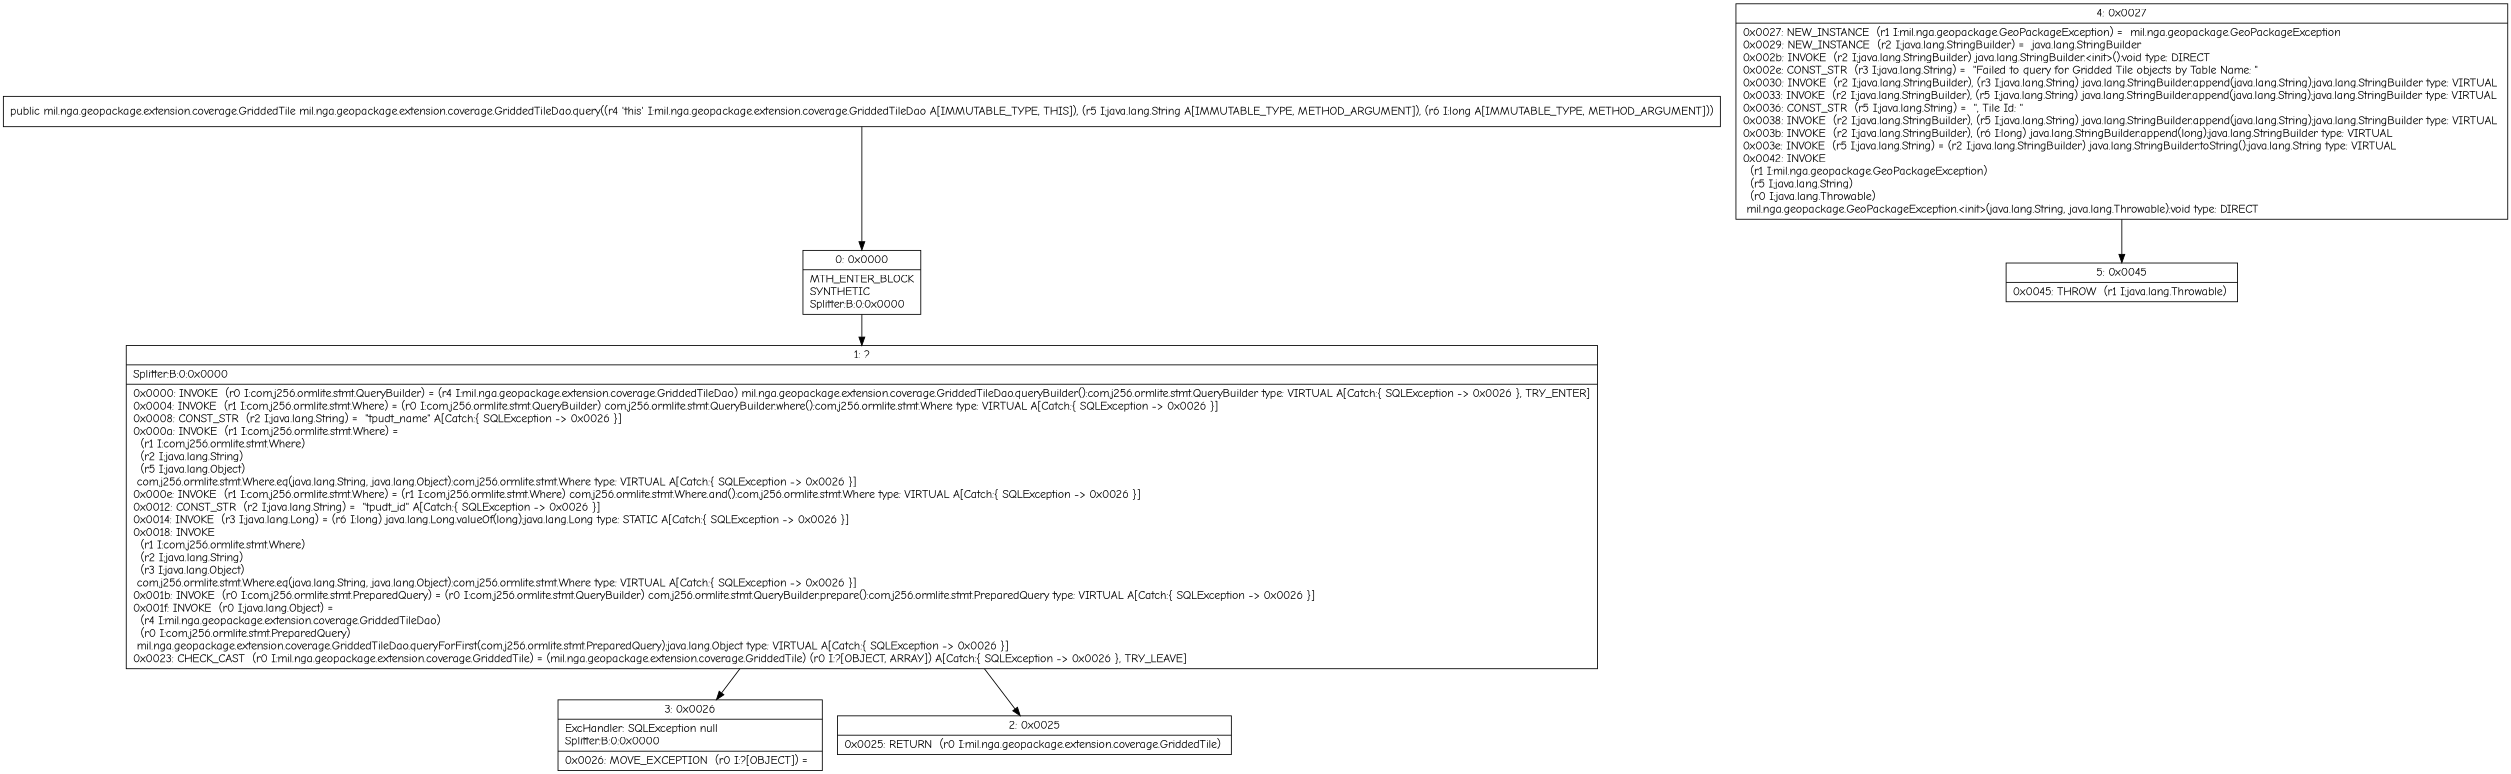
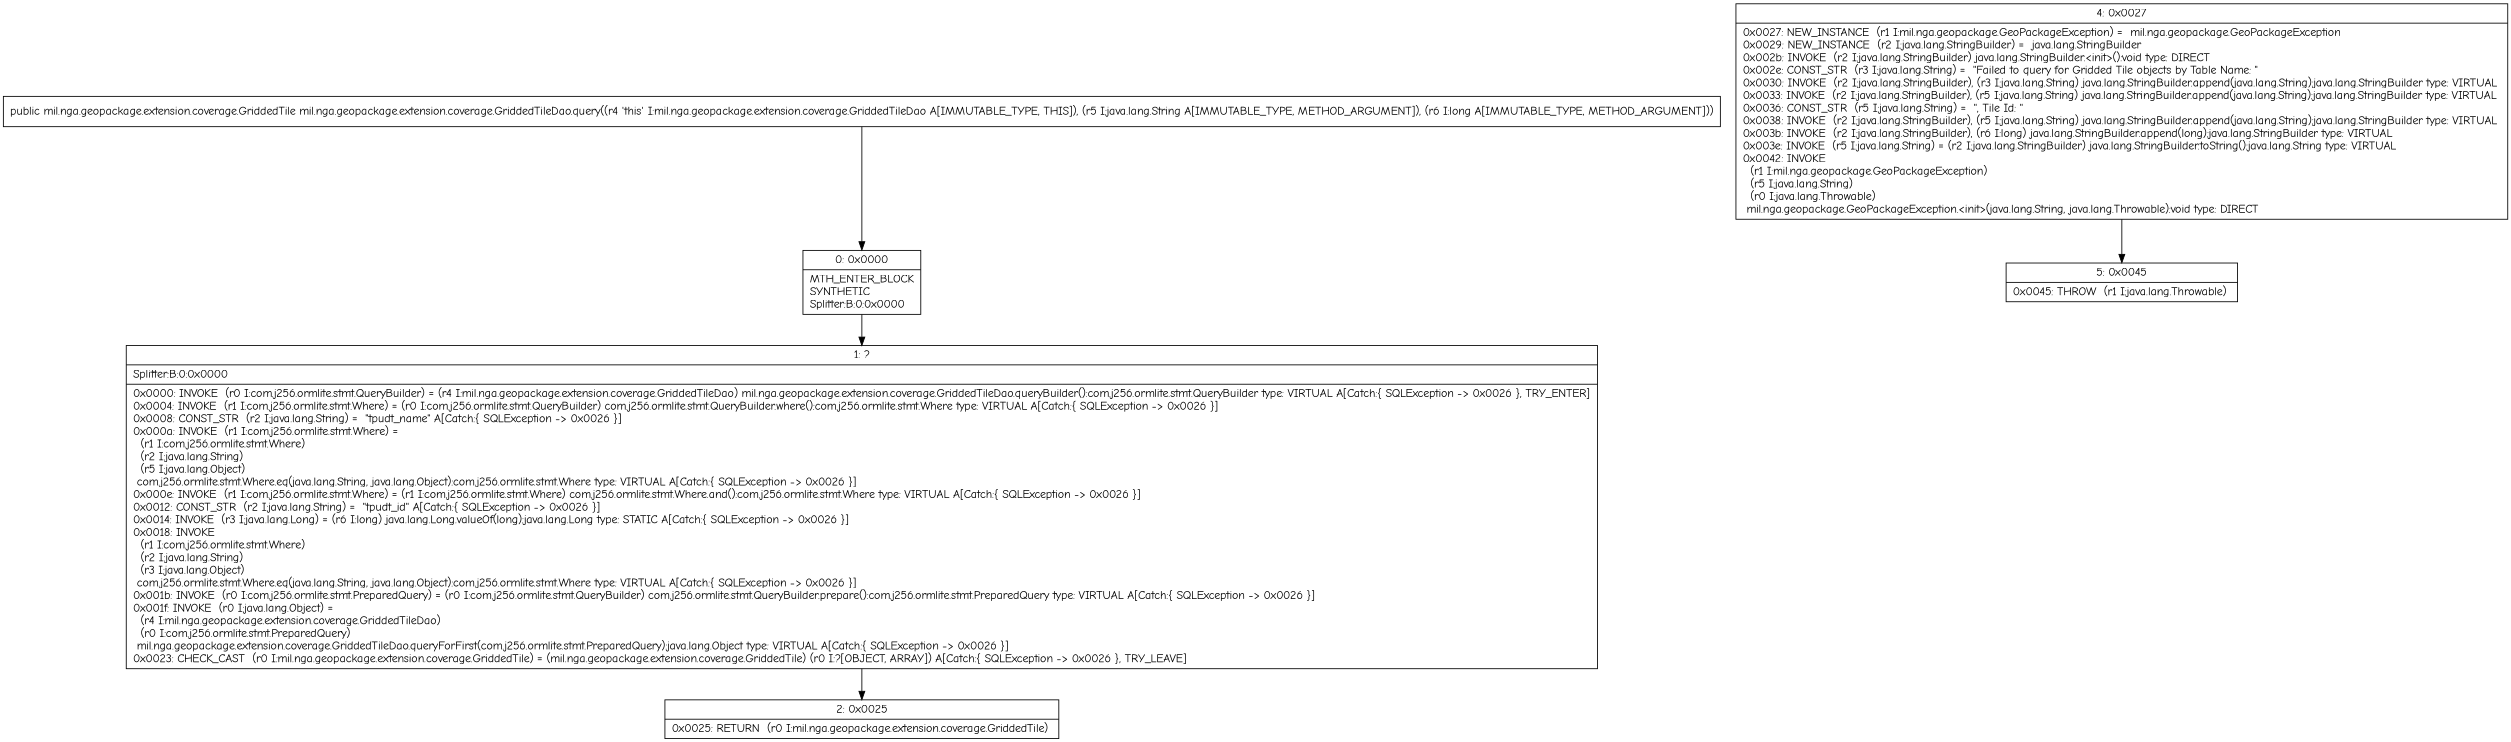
(690, 735) -> none
